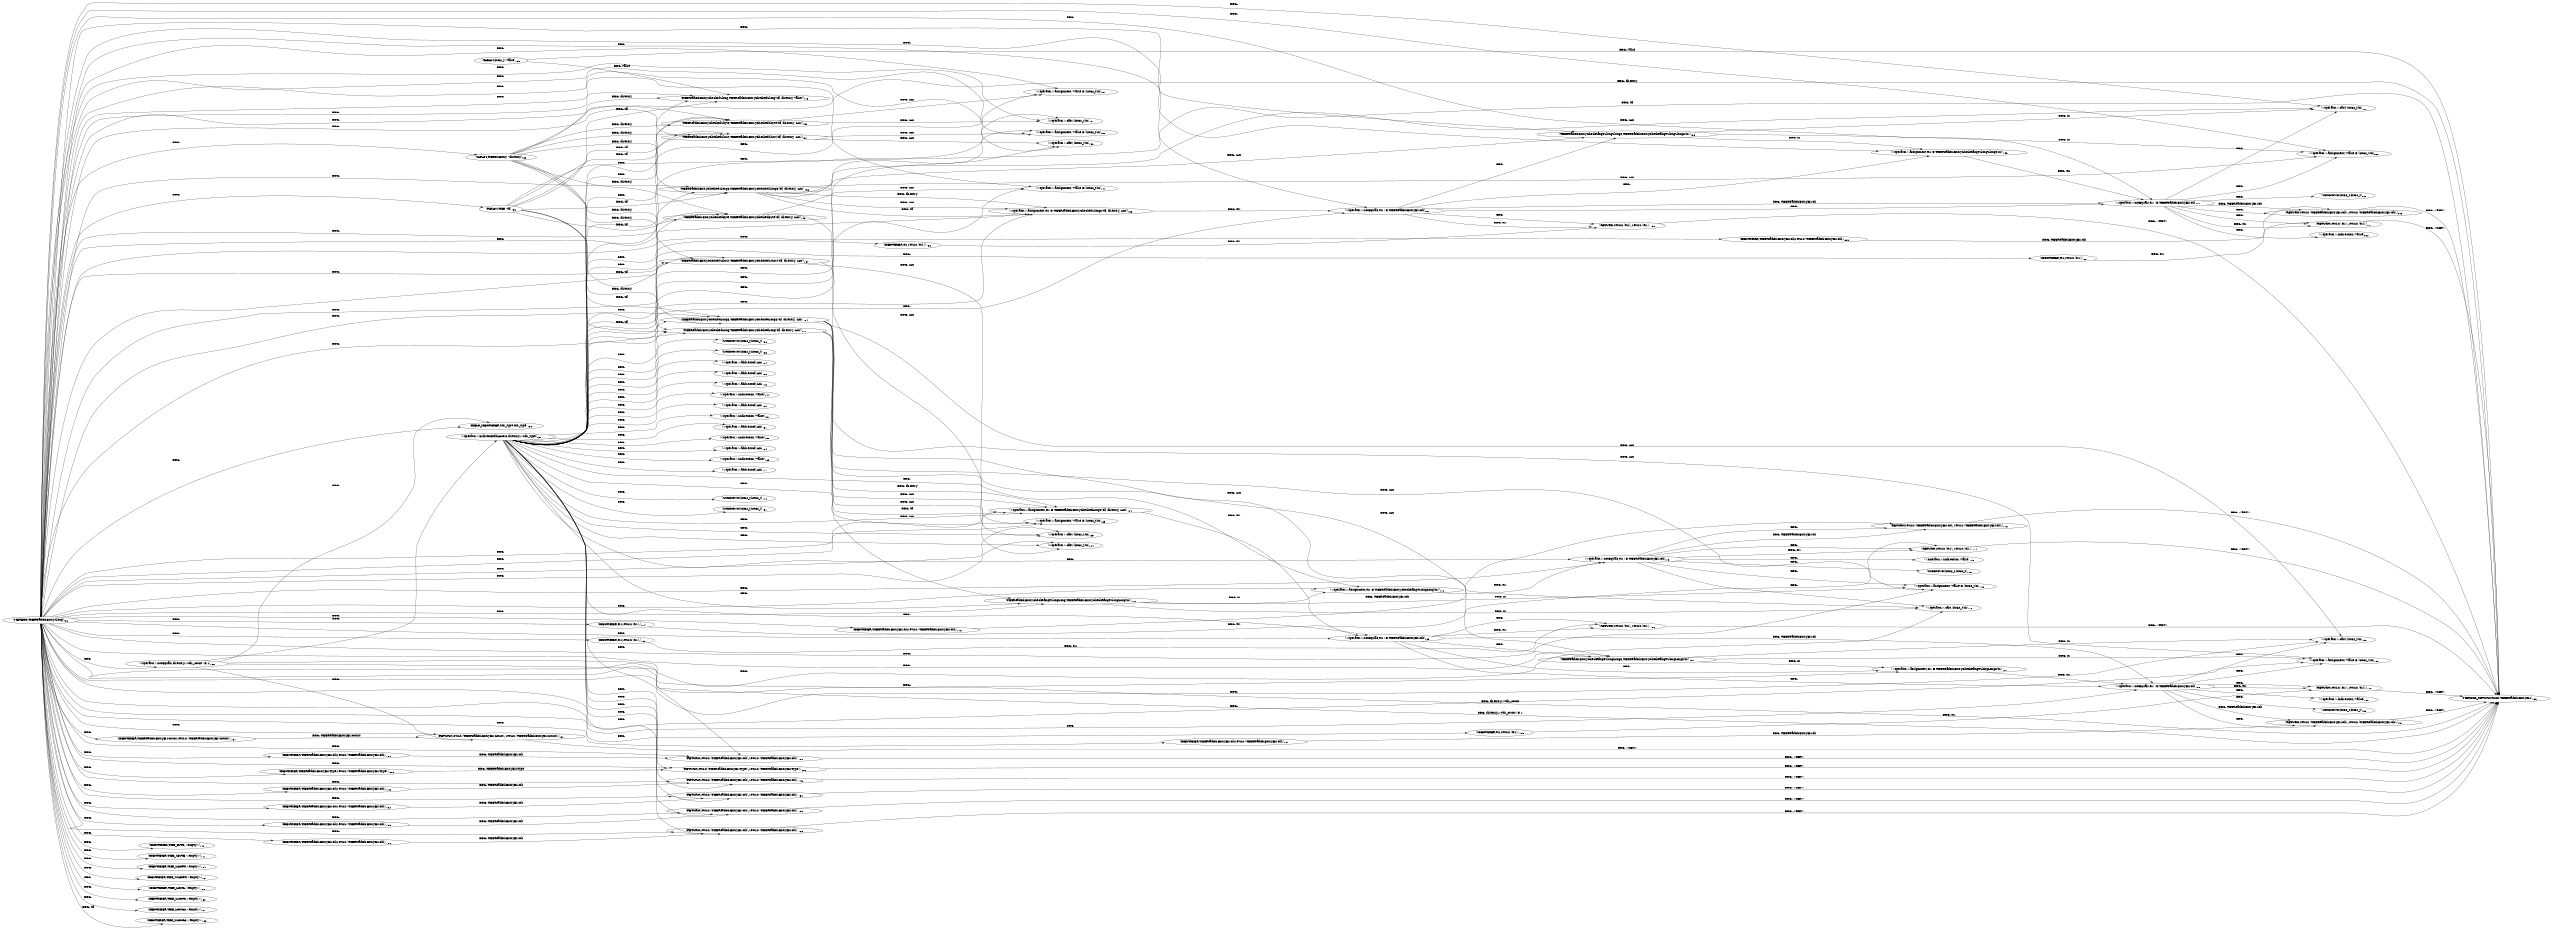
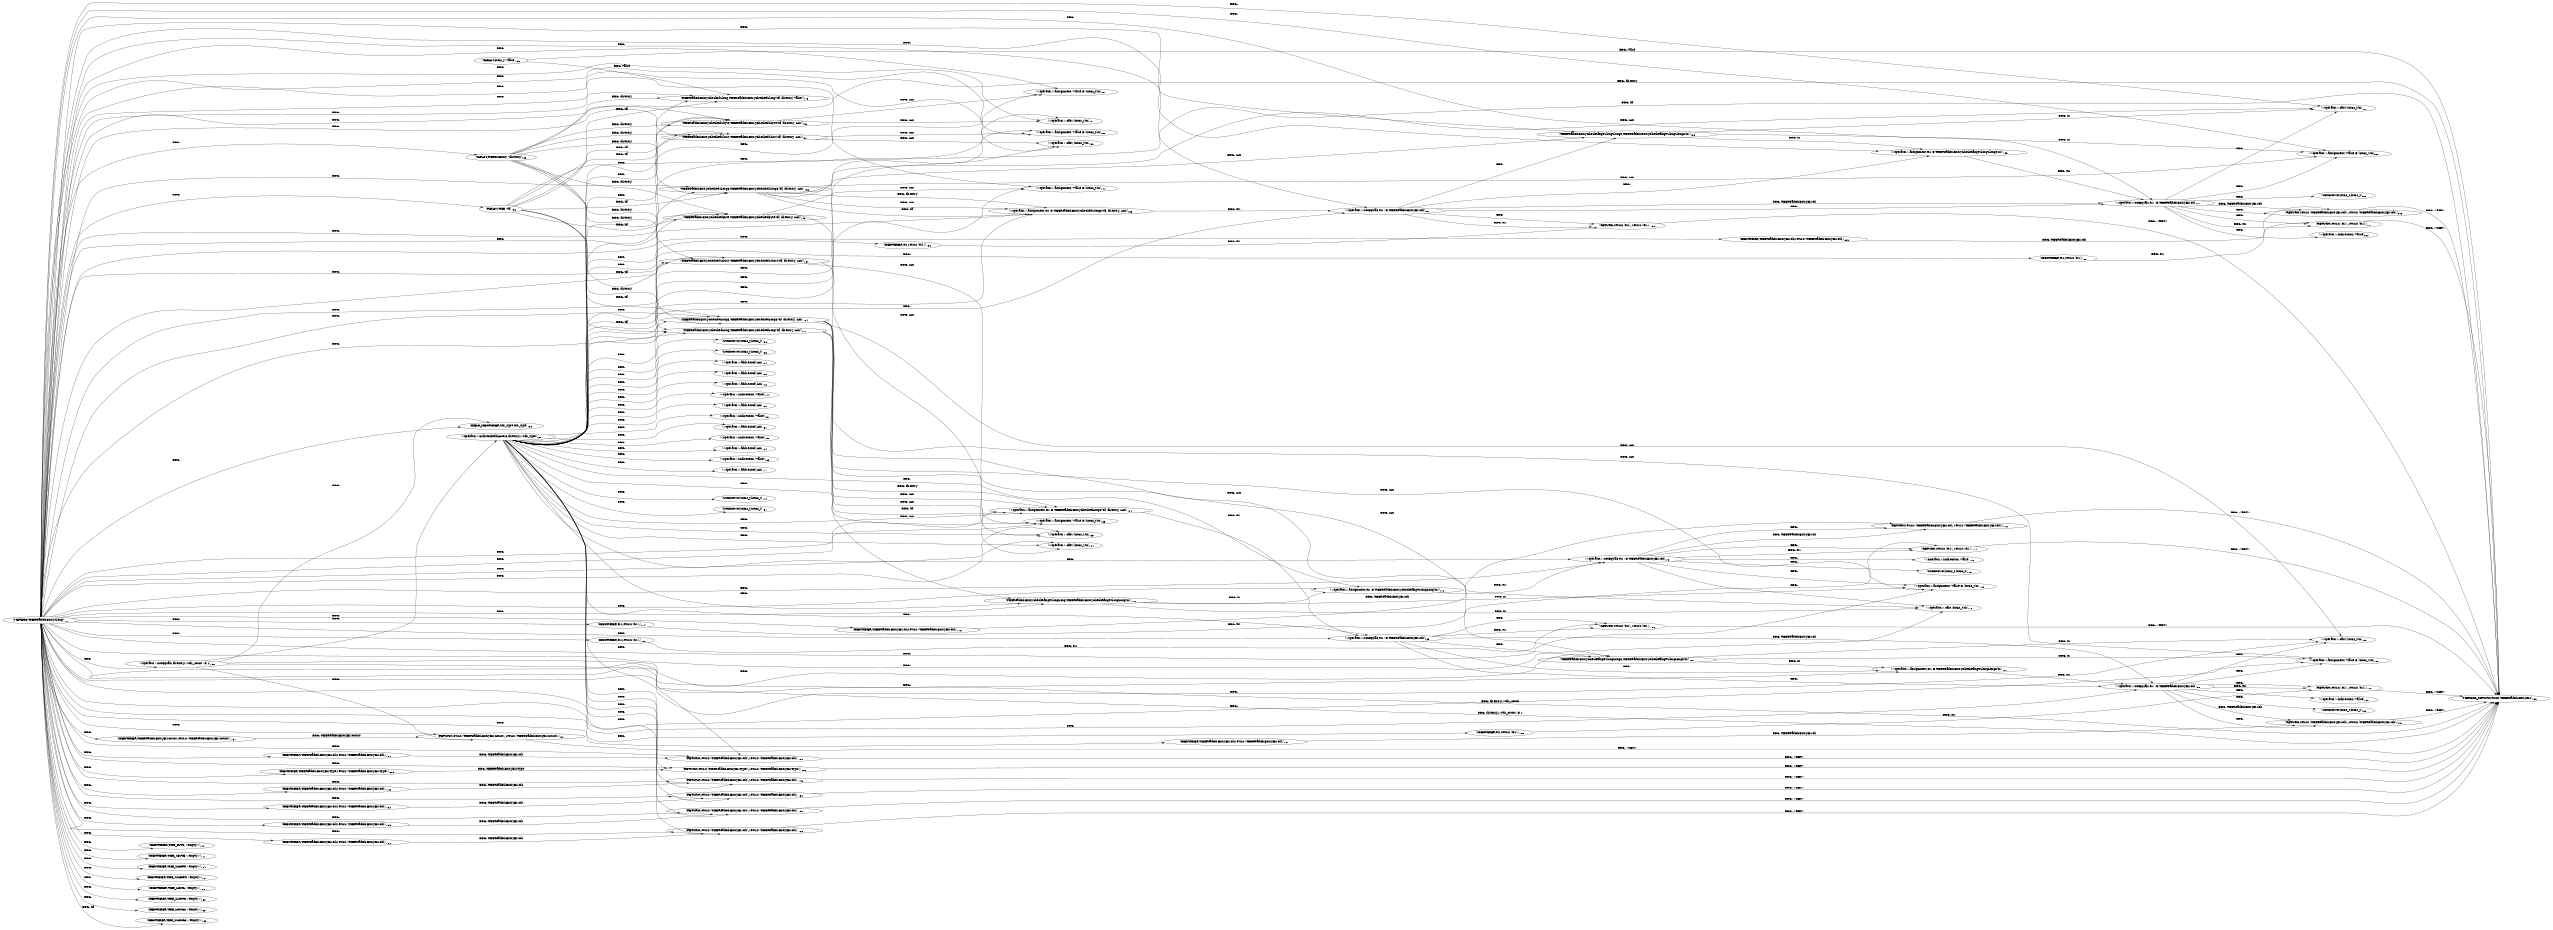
(66, 620) -> (66, 620)
(204, 910) -> (204, 910)
